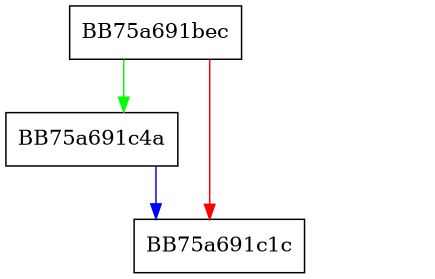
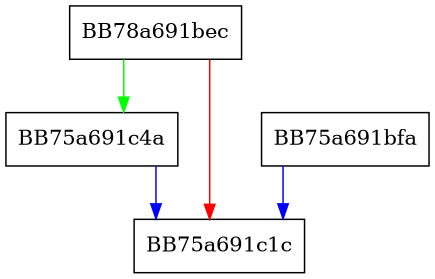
(156, 33) -> (156, 33)
none -> (345, 139)
